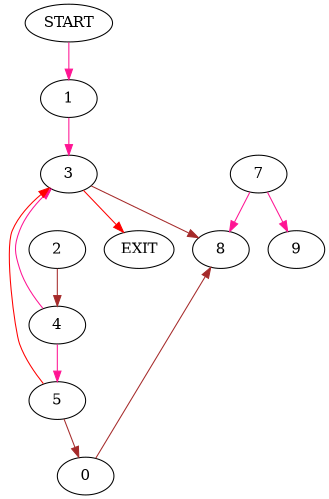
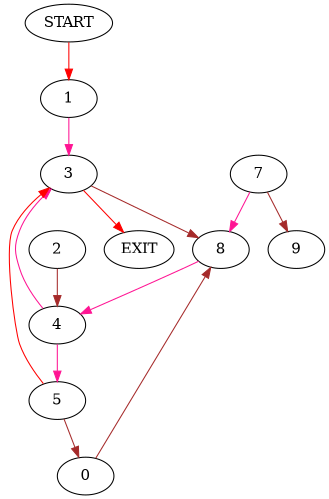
(69, 56) -> (69, 56)
(275, 207) -> (275, 207)
none -> (145, 286)
